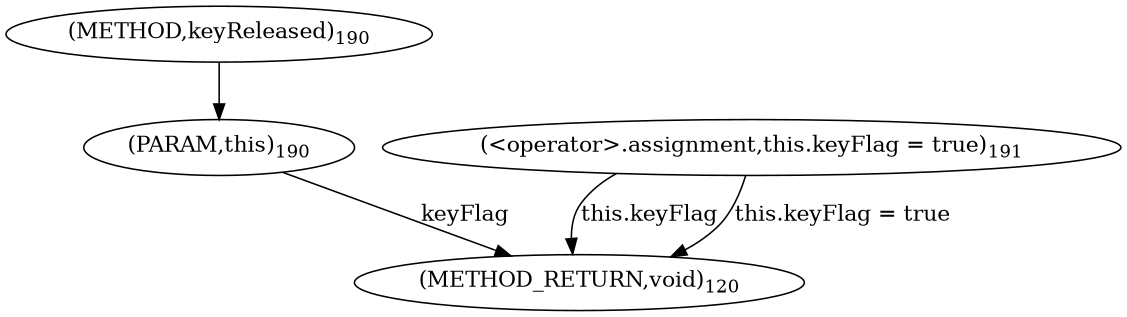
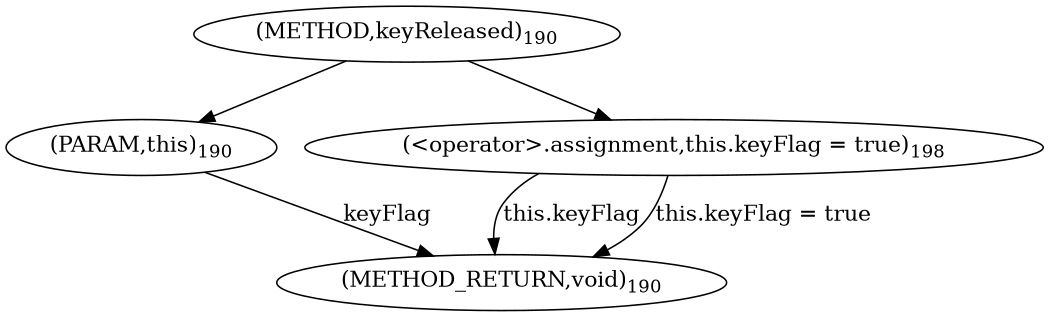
none -> (532, 87)
(1006, 145) -> (928, 145)
(722, 280) -> (645, 280)
